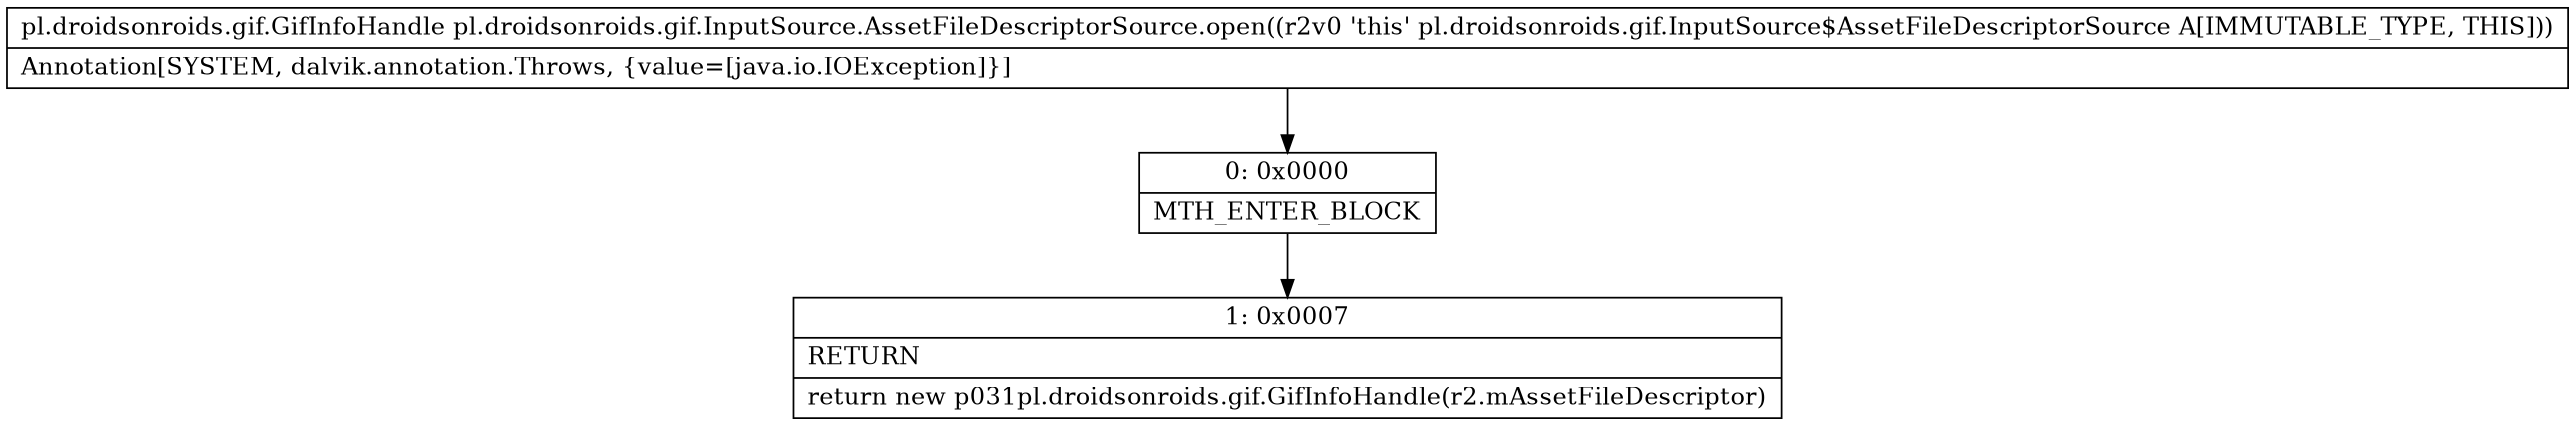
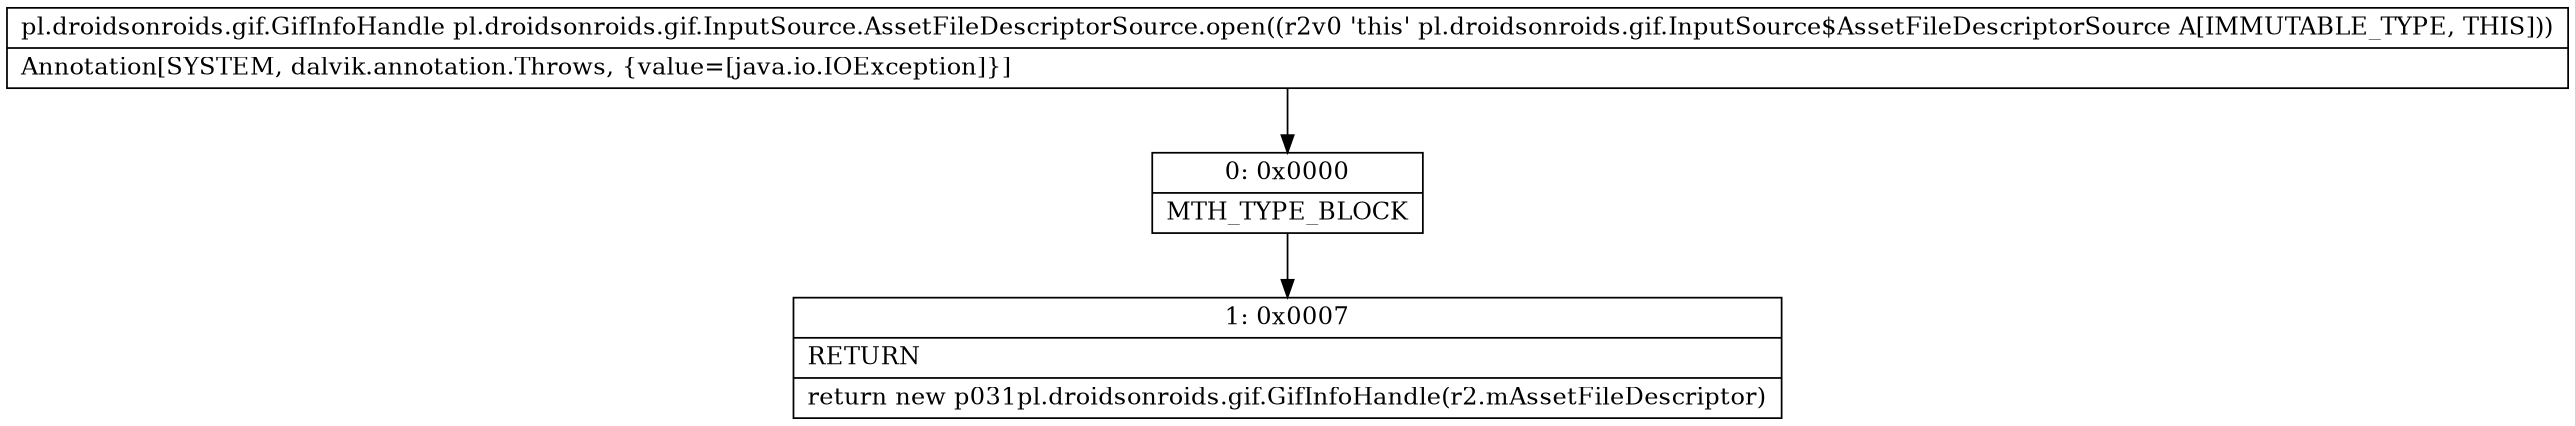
(1288, 212) -> (1288, 212)
